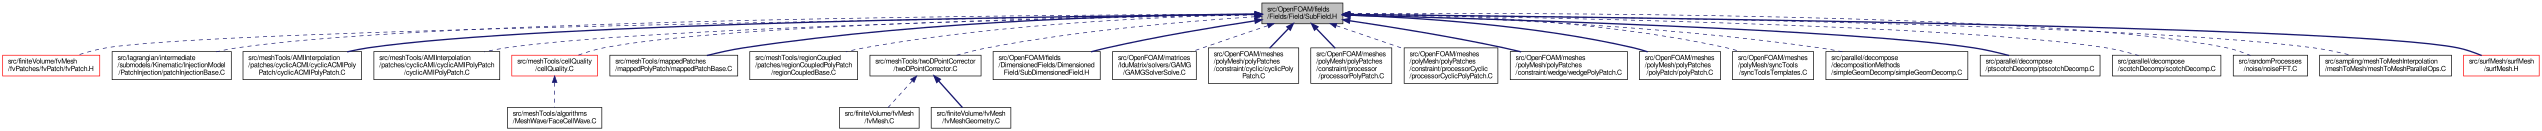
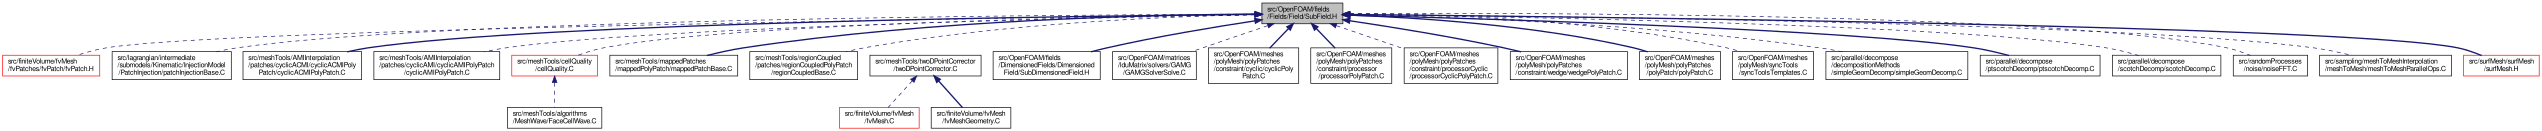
(1105, 30) -> none
(879, 118) -> (879, 118)
